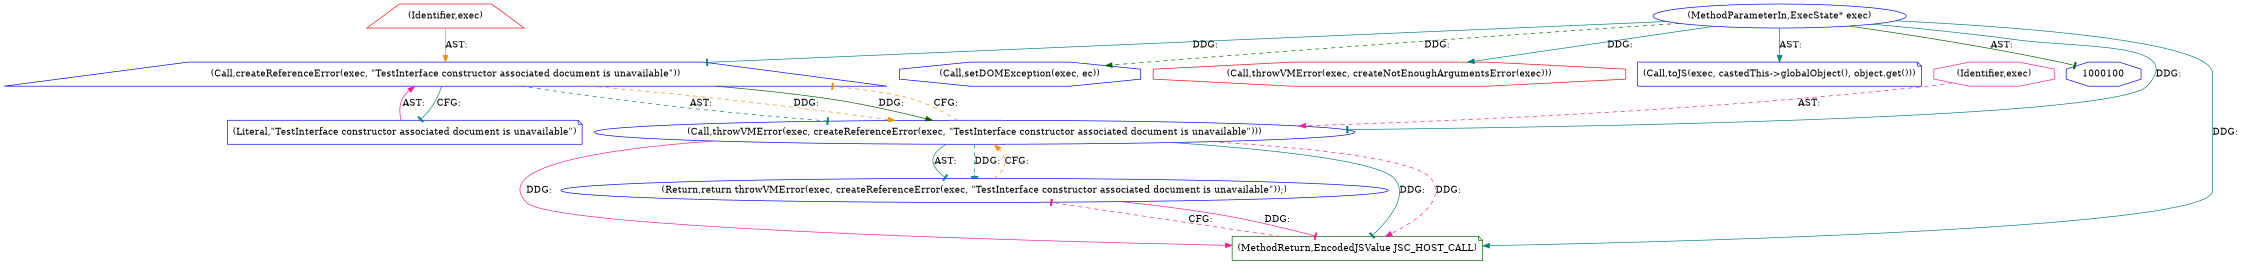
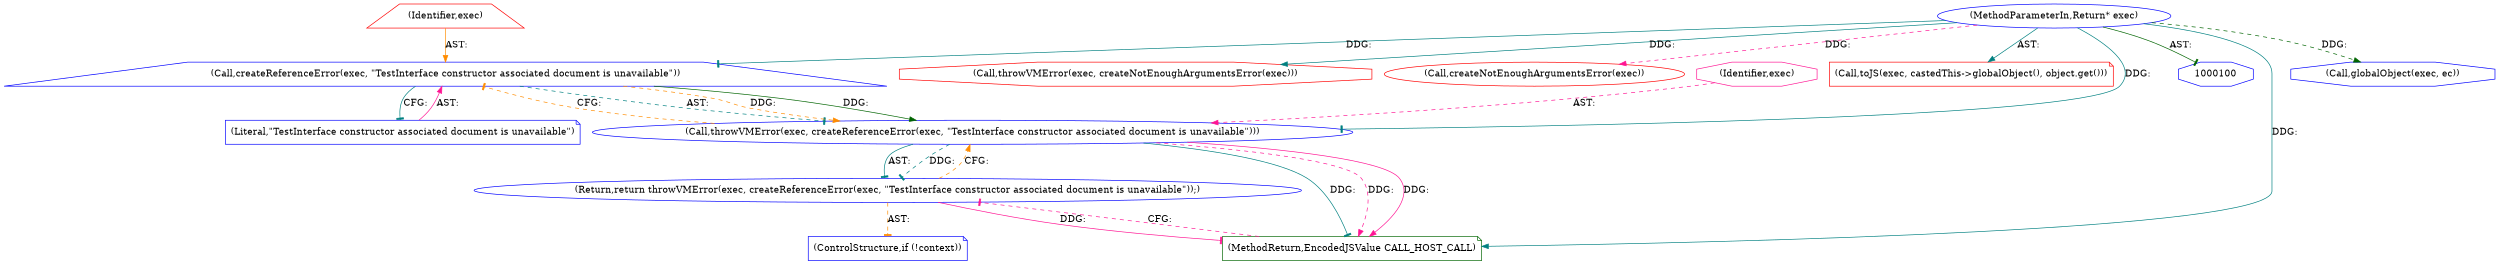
(1780, 16) -> (2054, 16)
(1020, 74) -> (2393, 74)
none -> (1534, 74)
(1780, 74) -> (1971, 74)
none -> (888, 249)
(1357, 249) -> (1352, 249)
